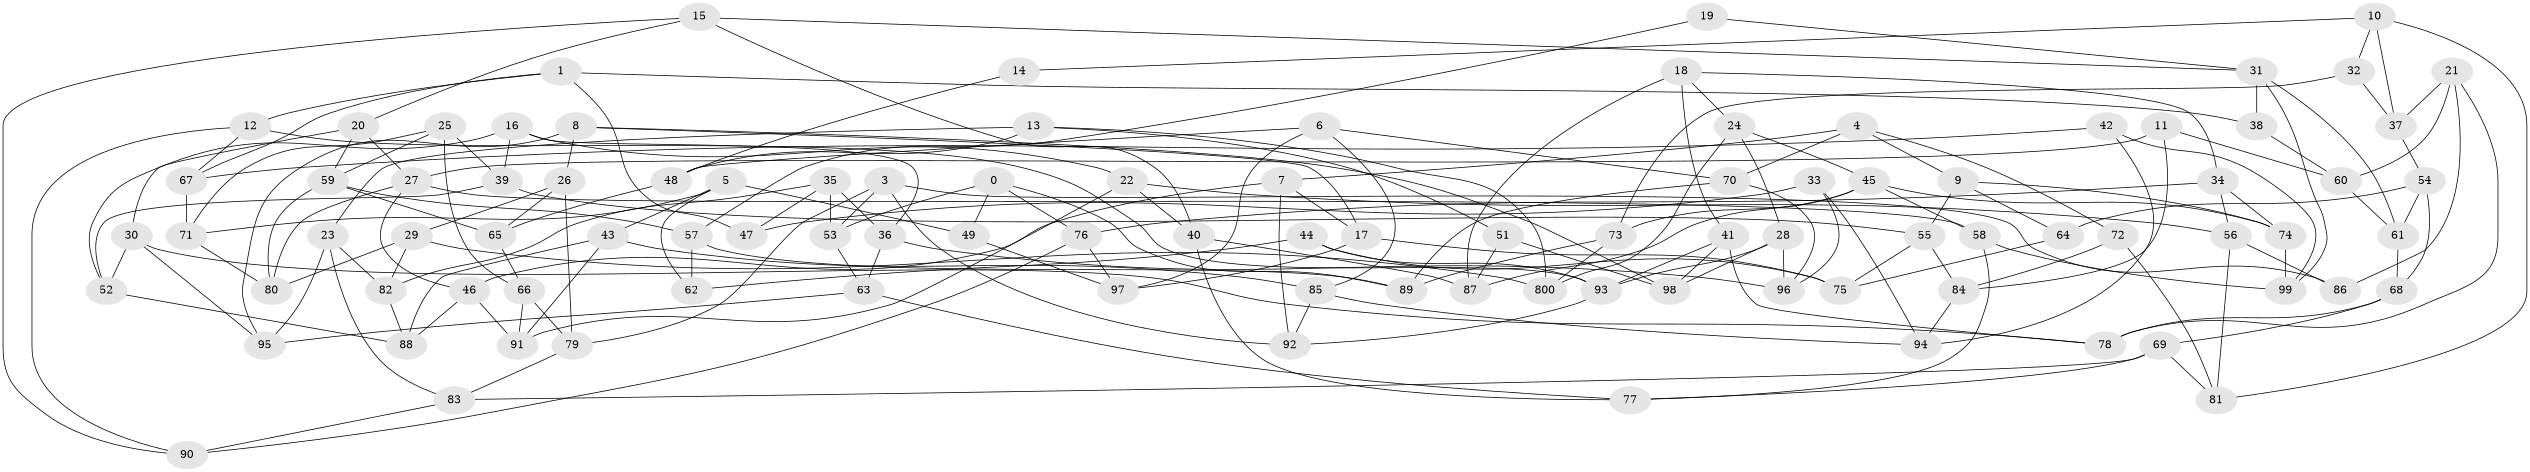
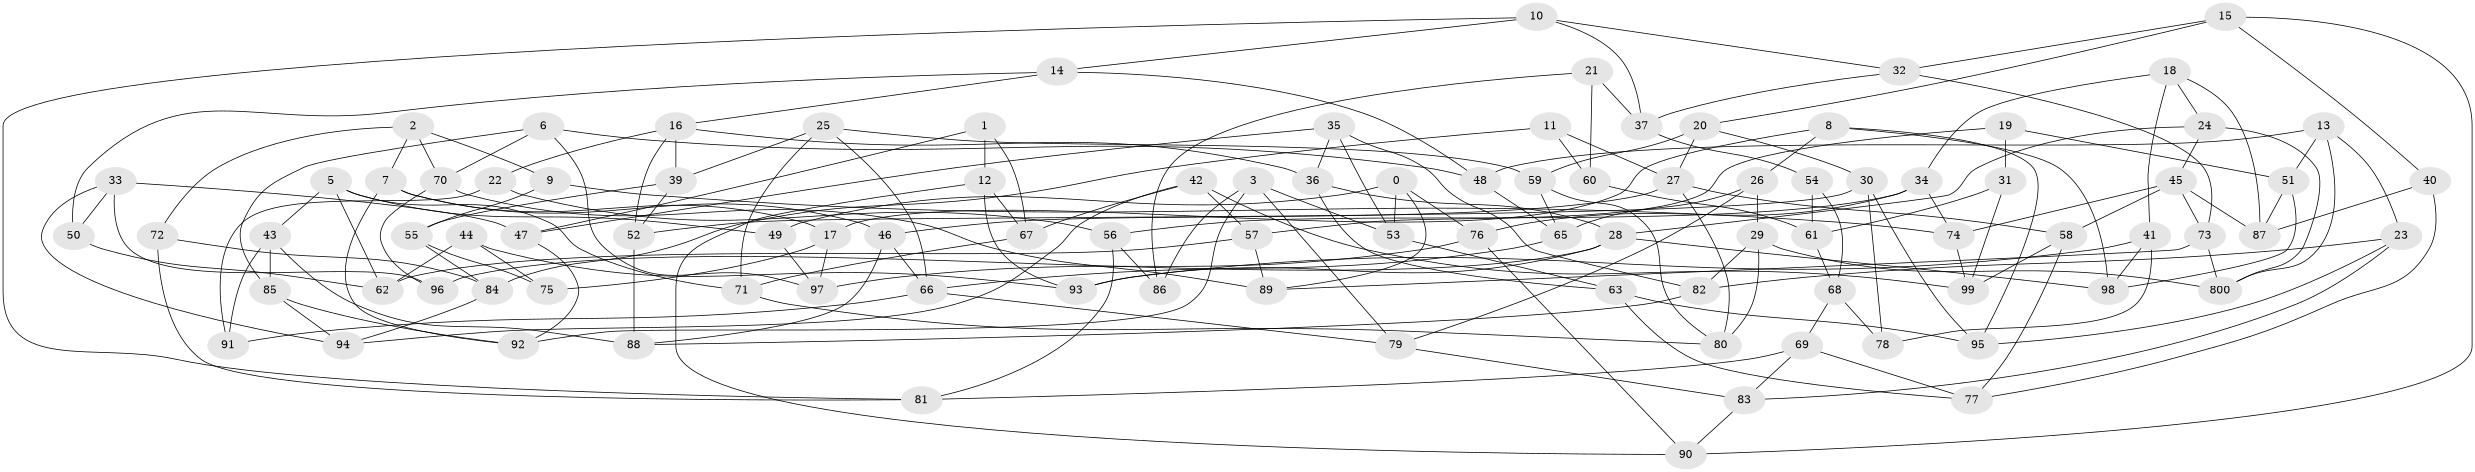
(1478, 44) -> (2063, 44)
none -> (867, 99)
(1857, 126) -> (413, 126)
(2257, 126) -> none
none -> (2141, 153)
(510, 209) -> (1224, 209)
(1161, 209) -> none
none -> (74, 236)
(2063, 236) -> none
(1334, 268) -> (1453, 204)
(2406, 311) -> none
(492, 317) -> (907, 265)
(1450, 331) -> (578, 295)
